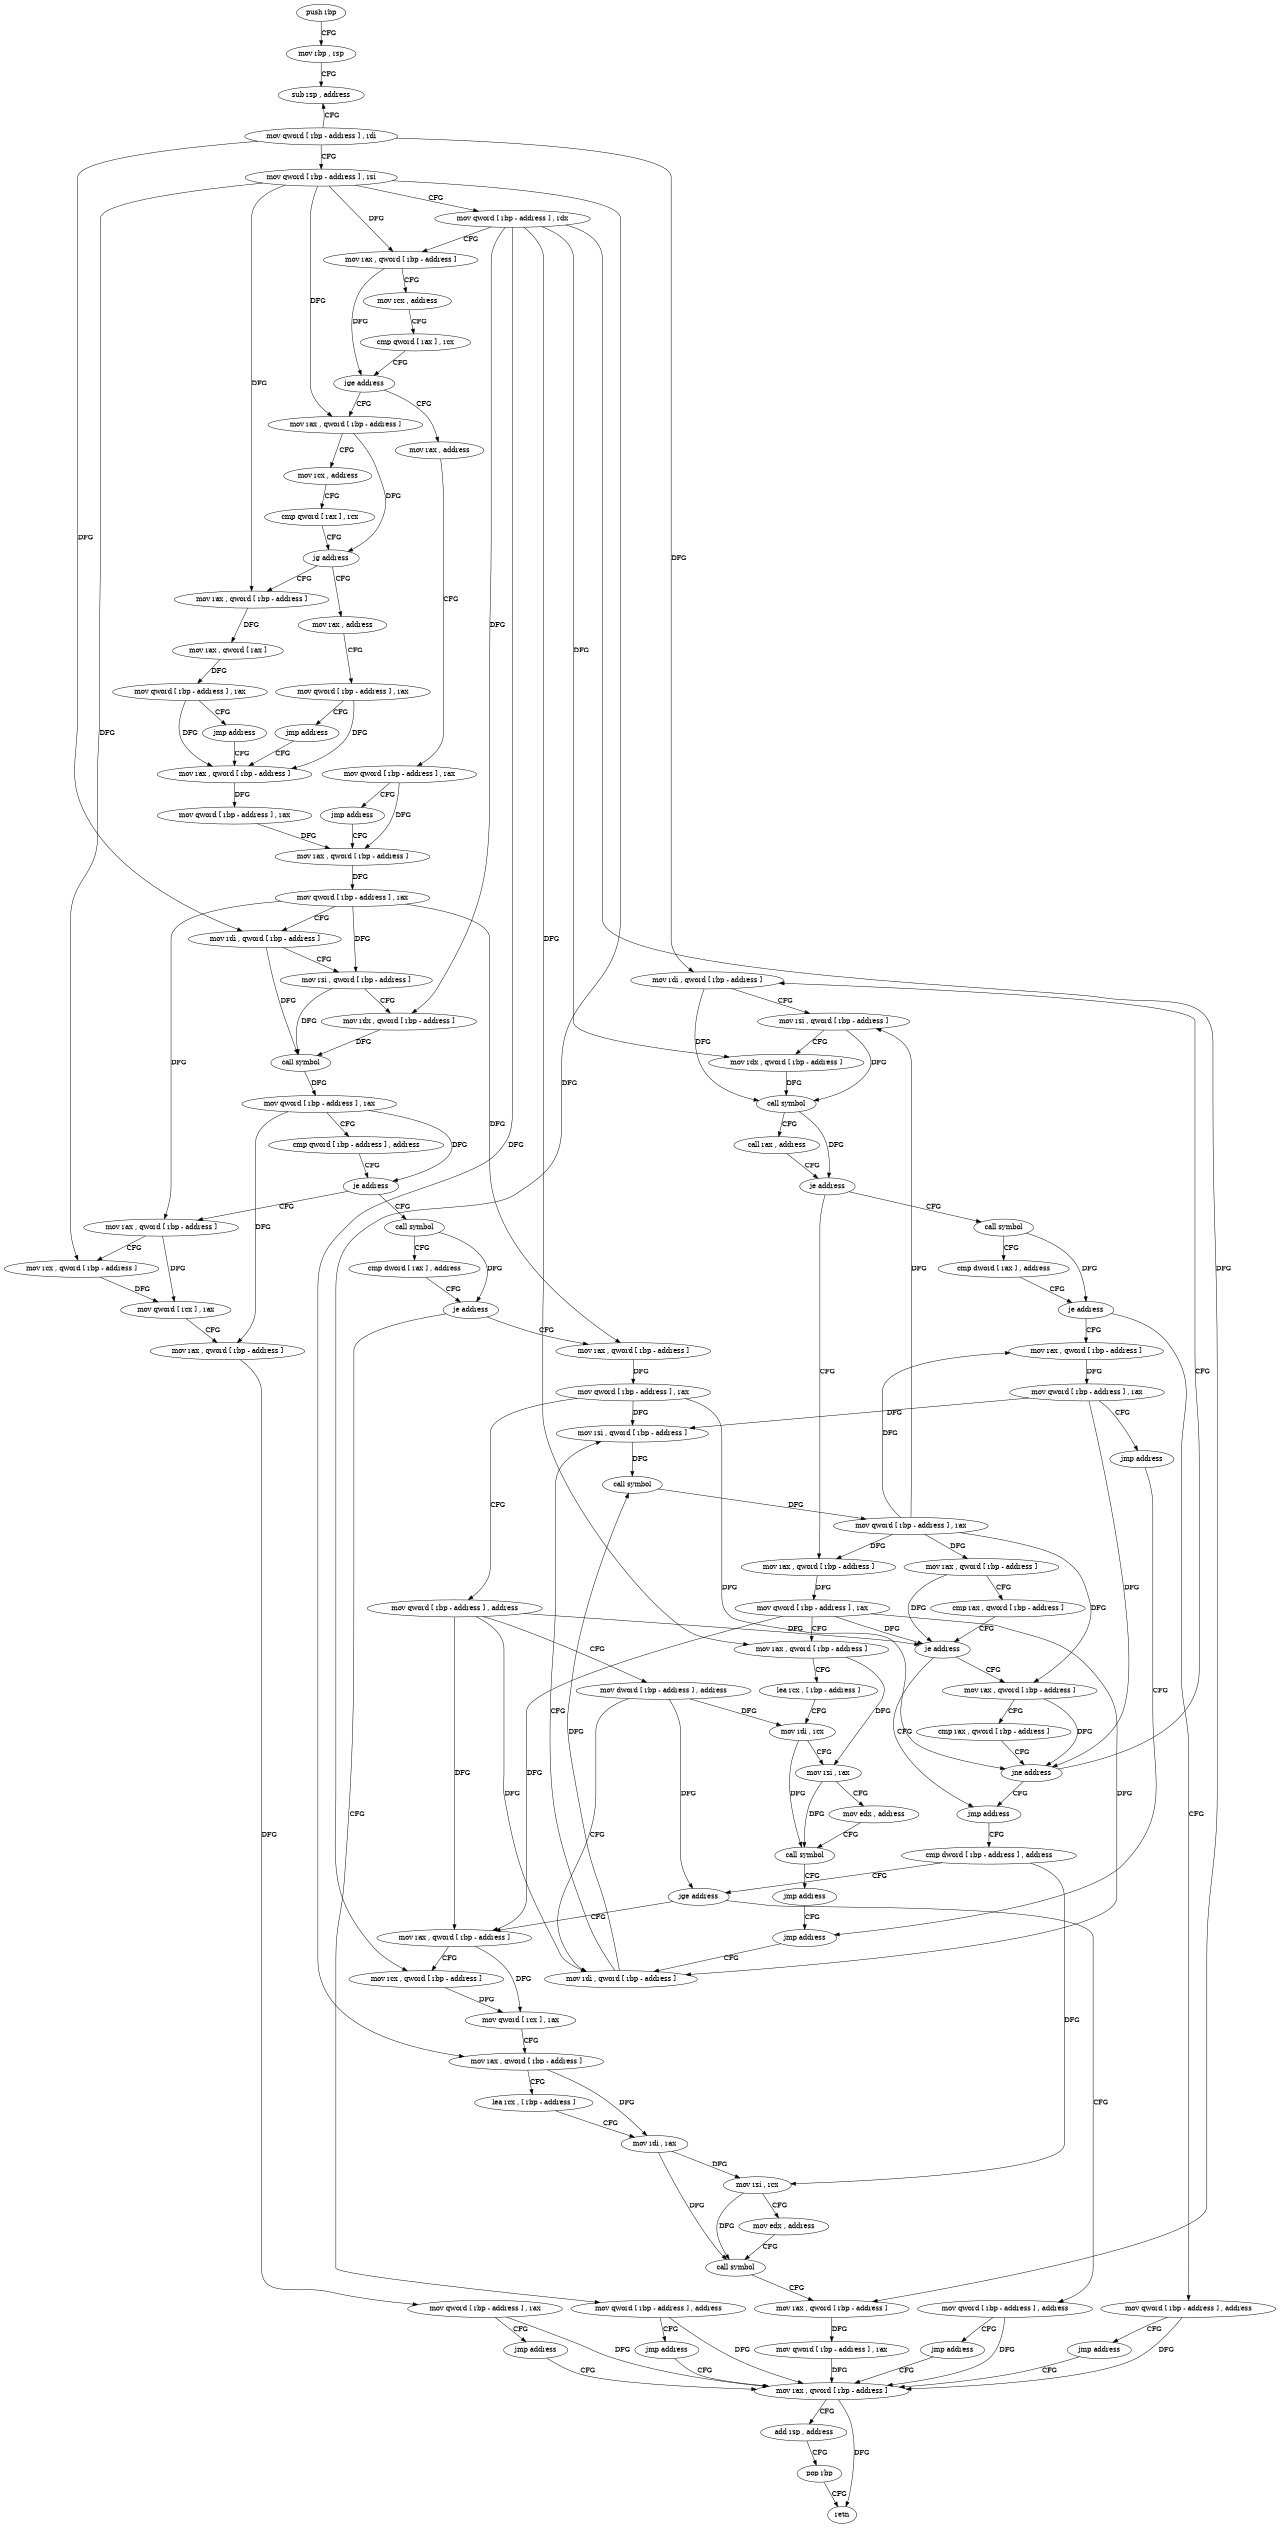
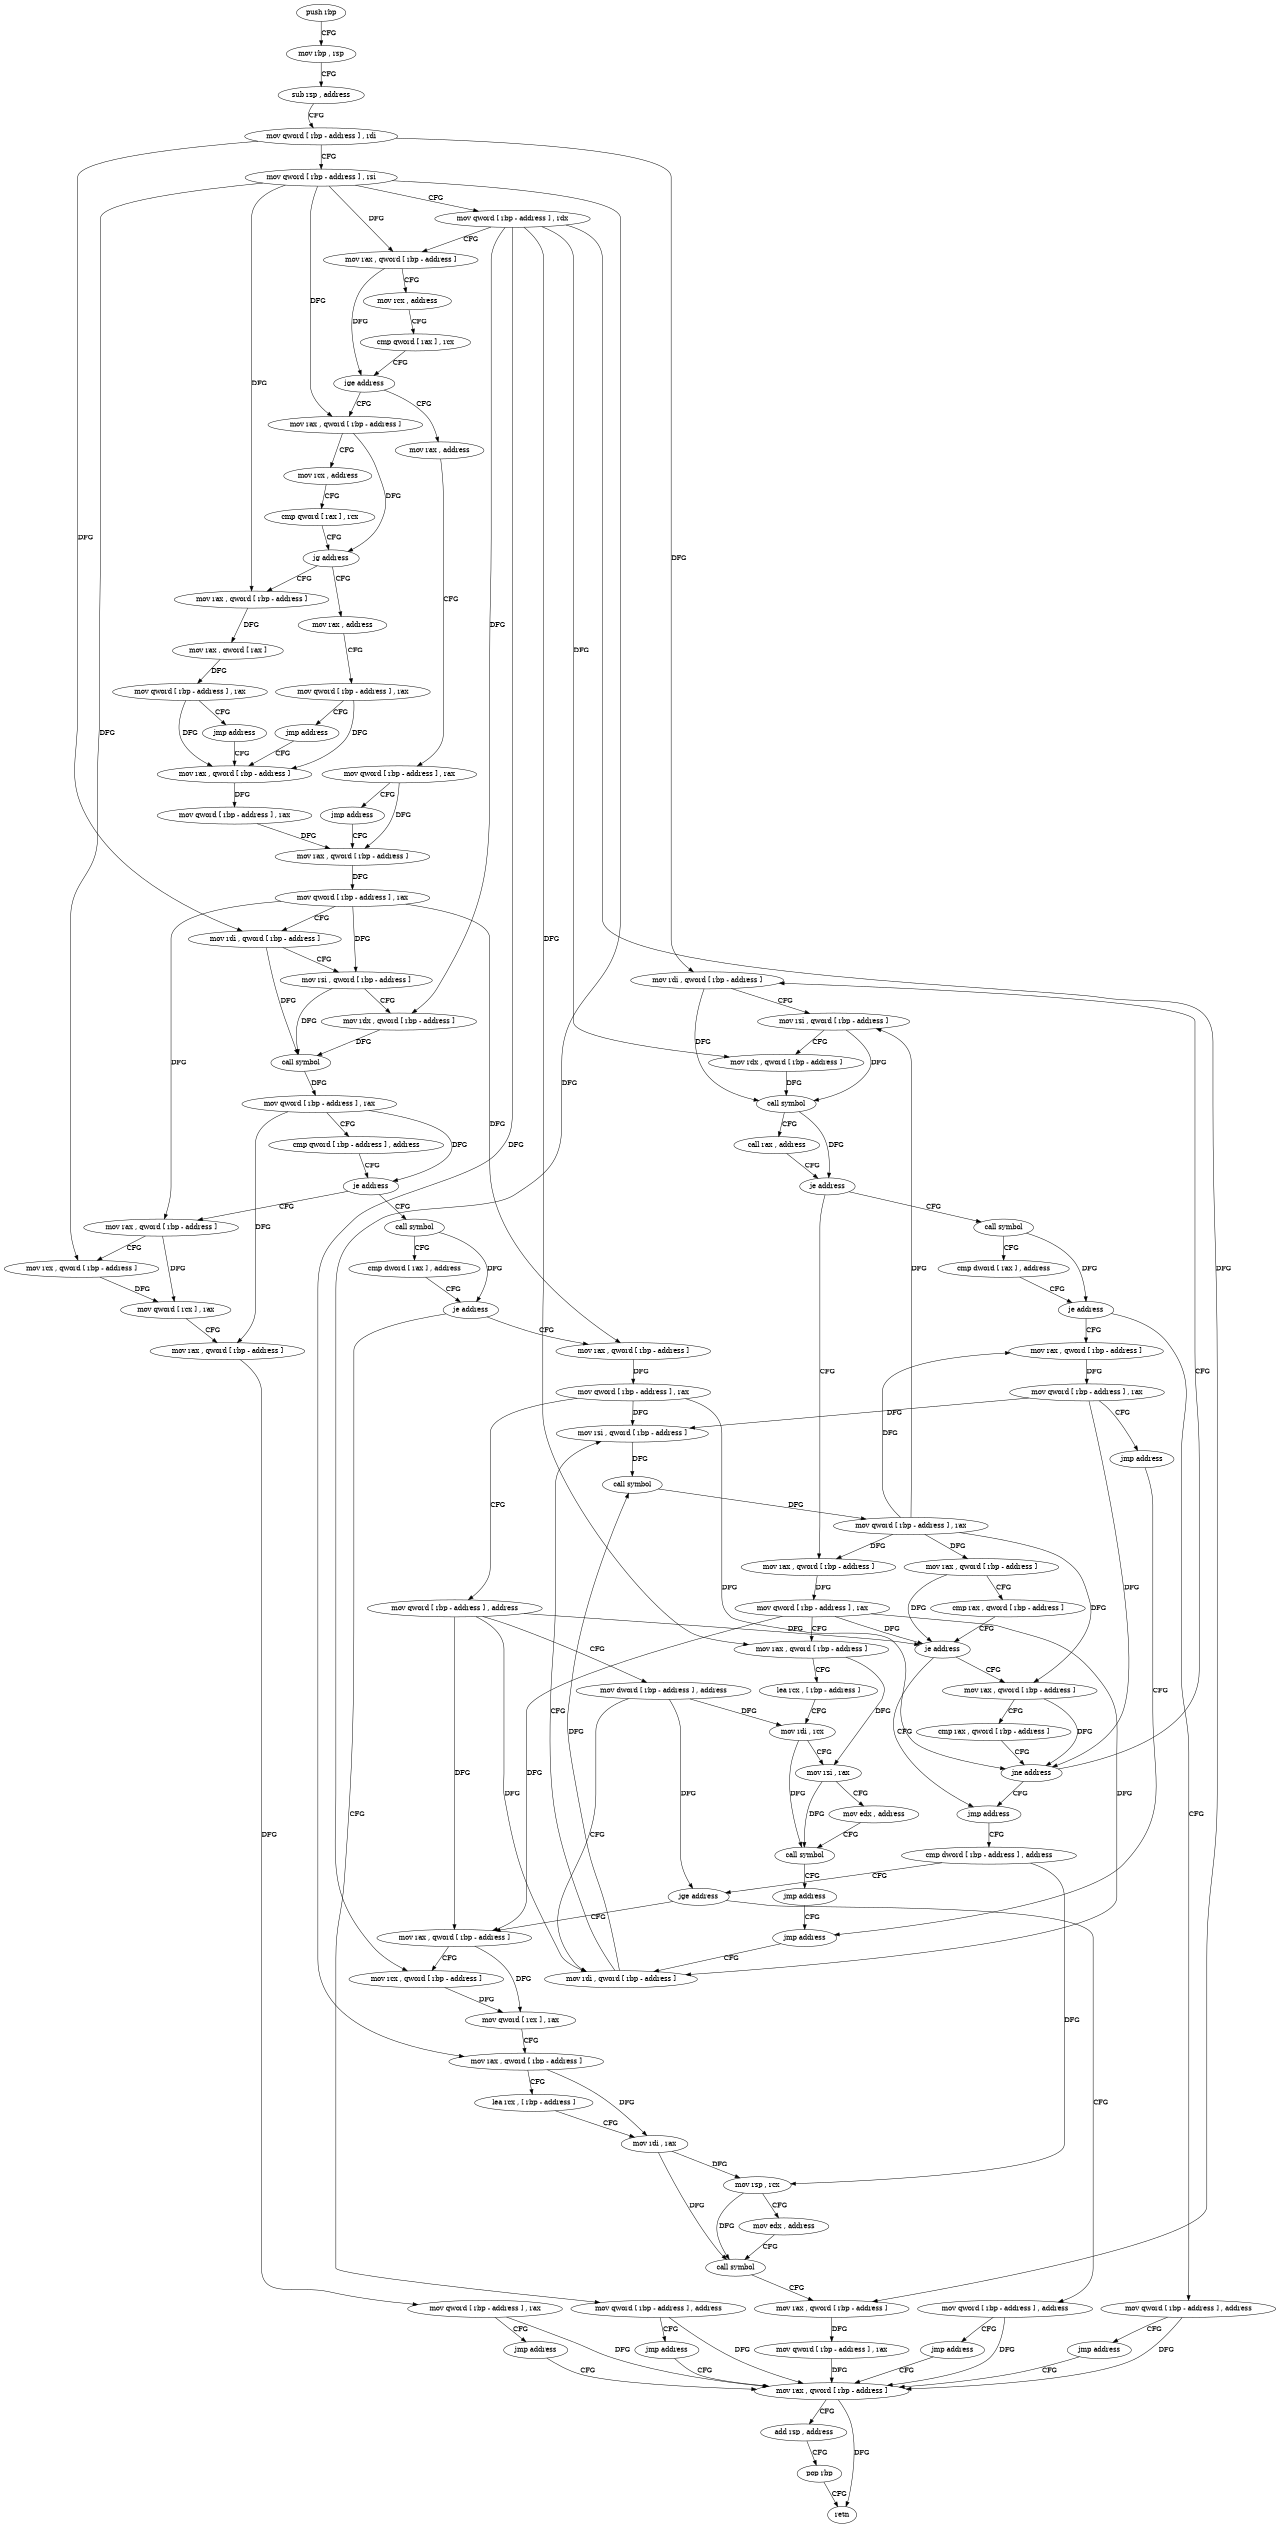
(324, 118) -> (309, 113)
(757, 2185) -> (757, 2185)
